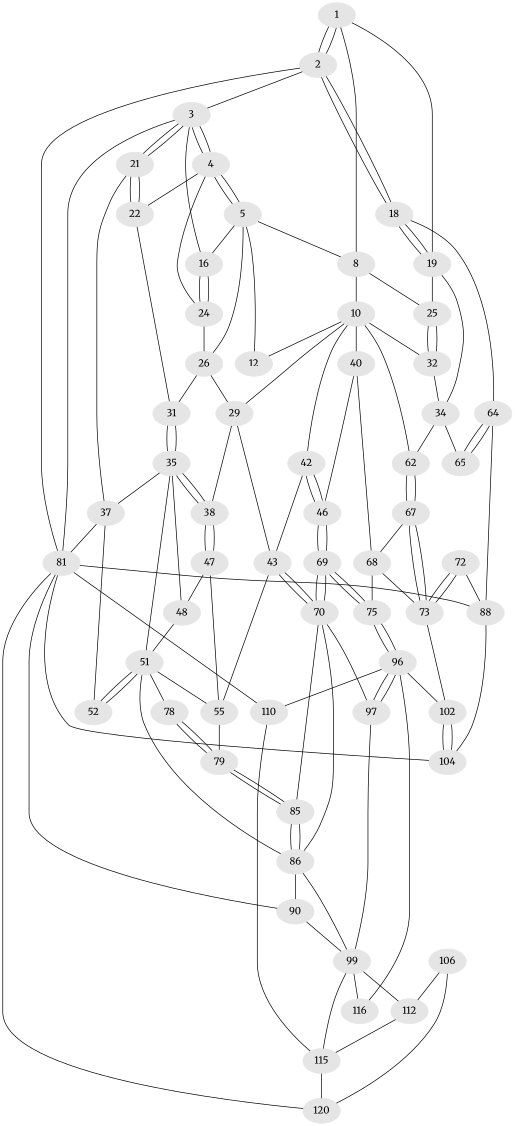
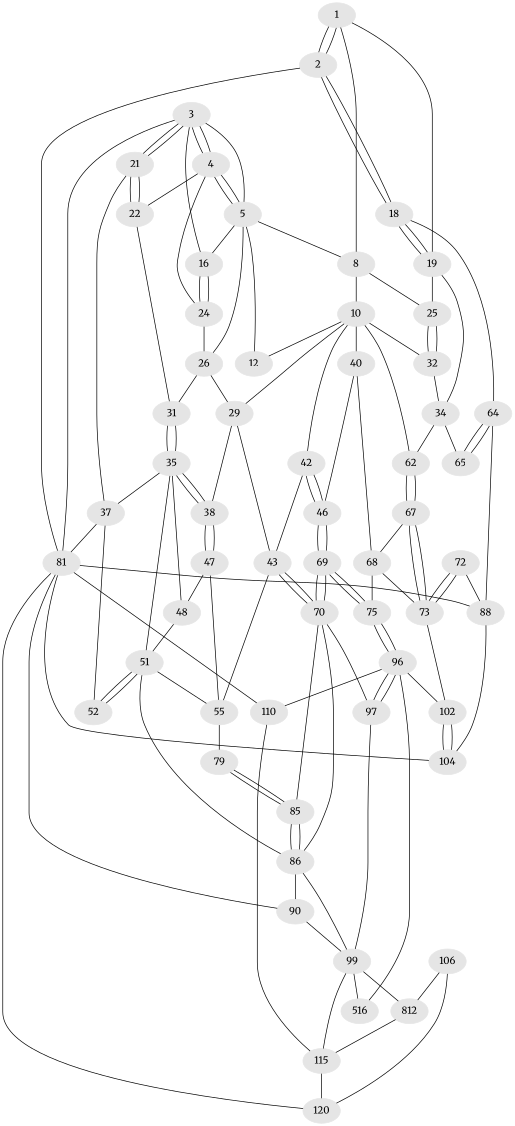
(255, 90) -> (238, 156)
(169, 712) -> none
(360, 1011) -> (360, 1011)
(409, 1011) -> (409, 1011)
